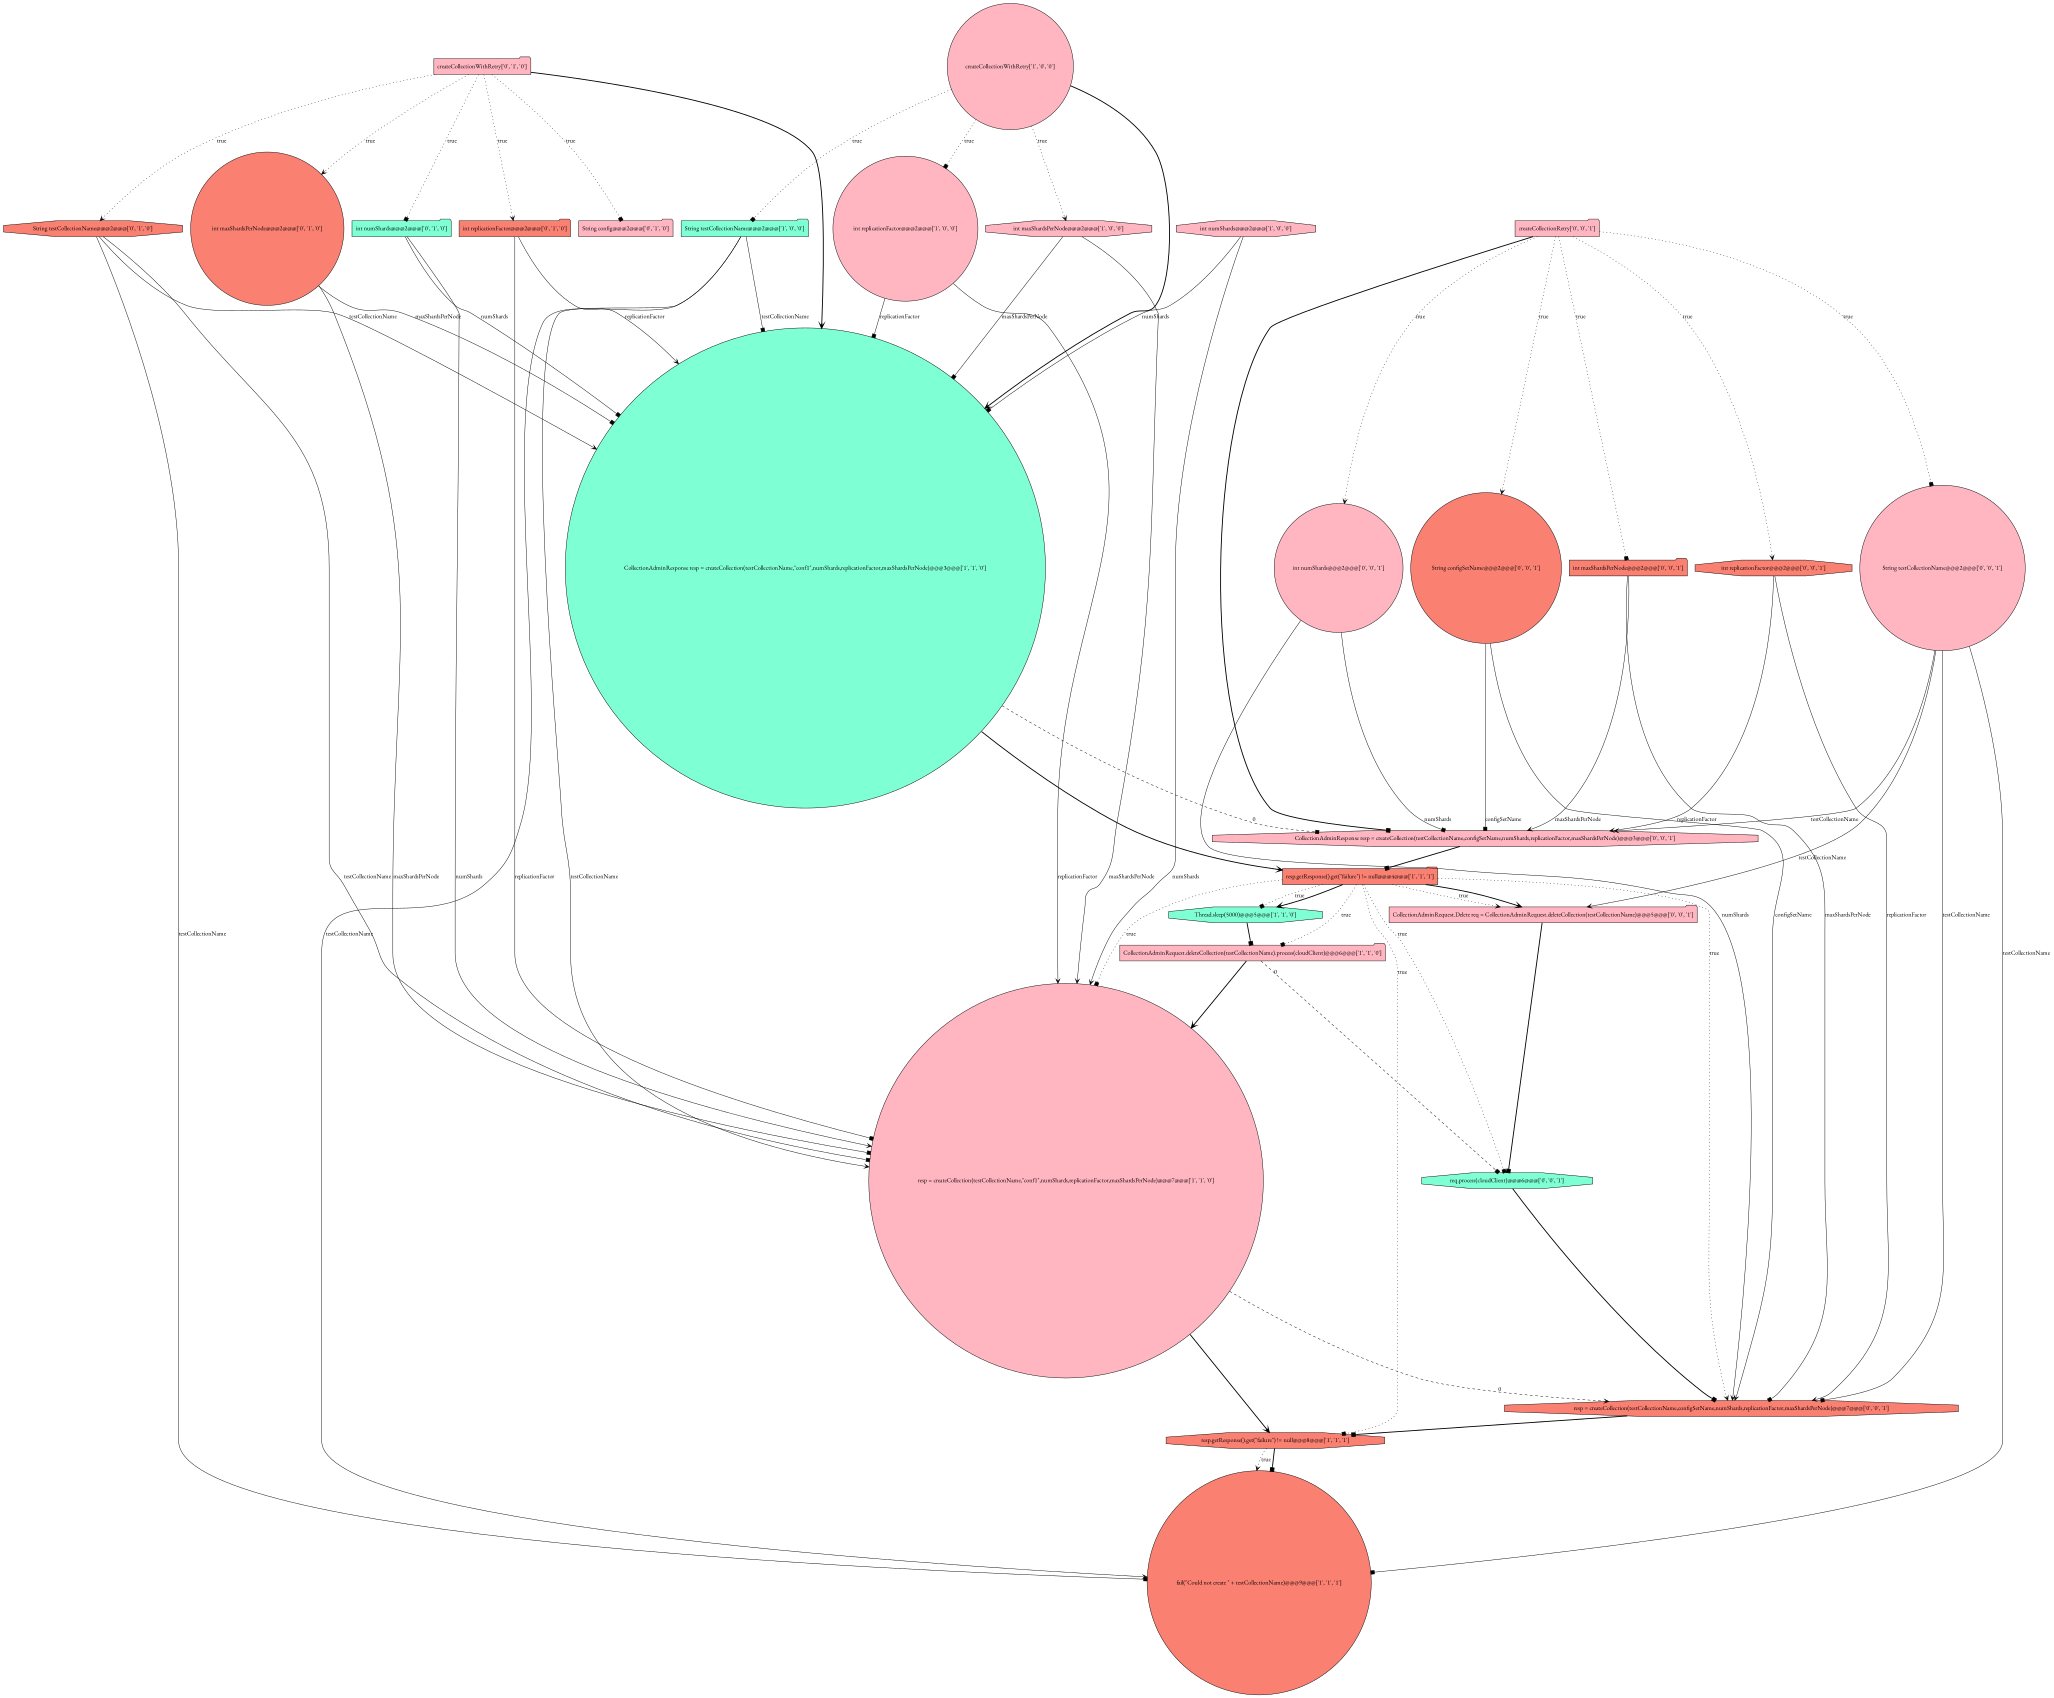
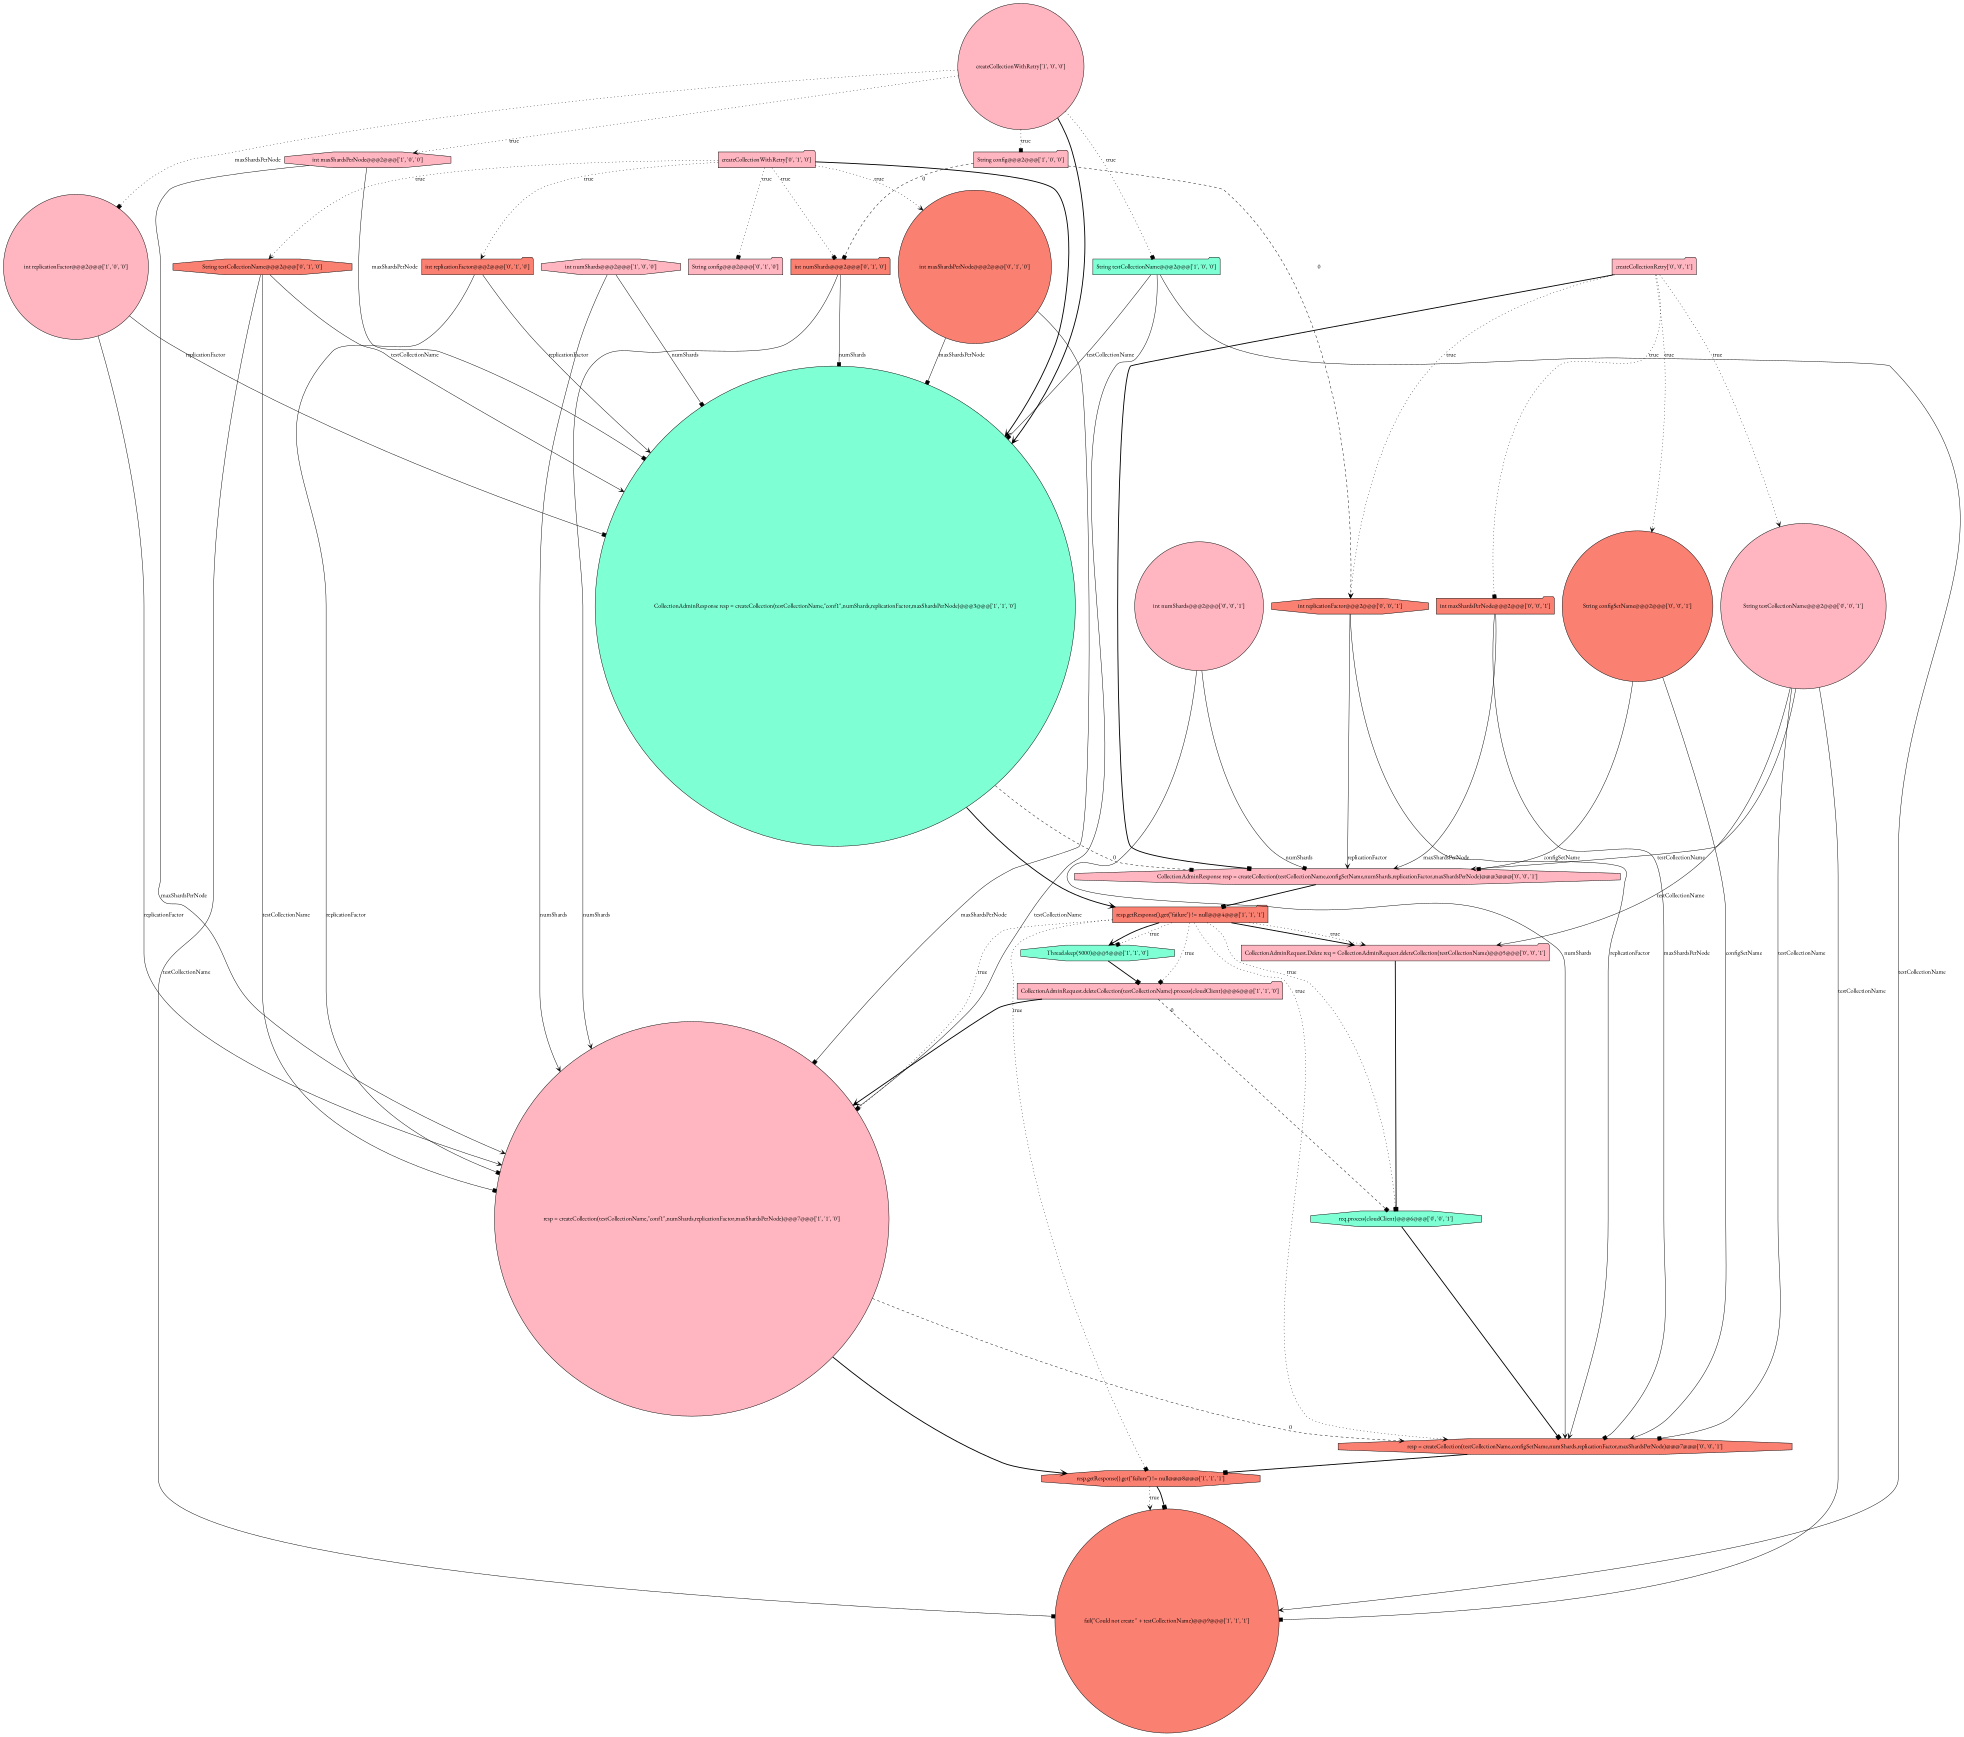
(969, 141) -> (258, 160)
none -> (1021, 160)
(402, 229) -> (841, 267)
(1814, 296) -> (1730, 393)
(1400, 337) -> none
